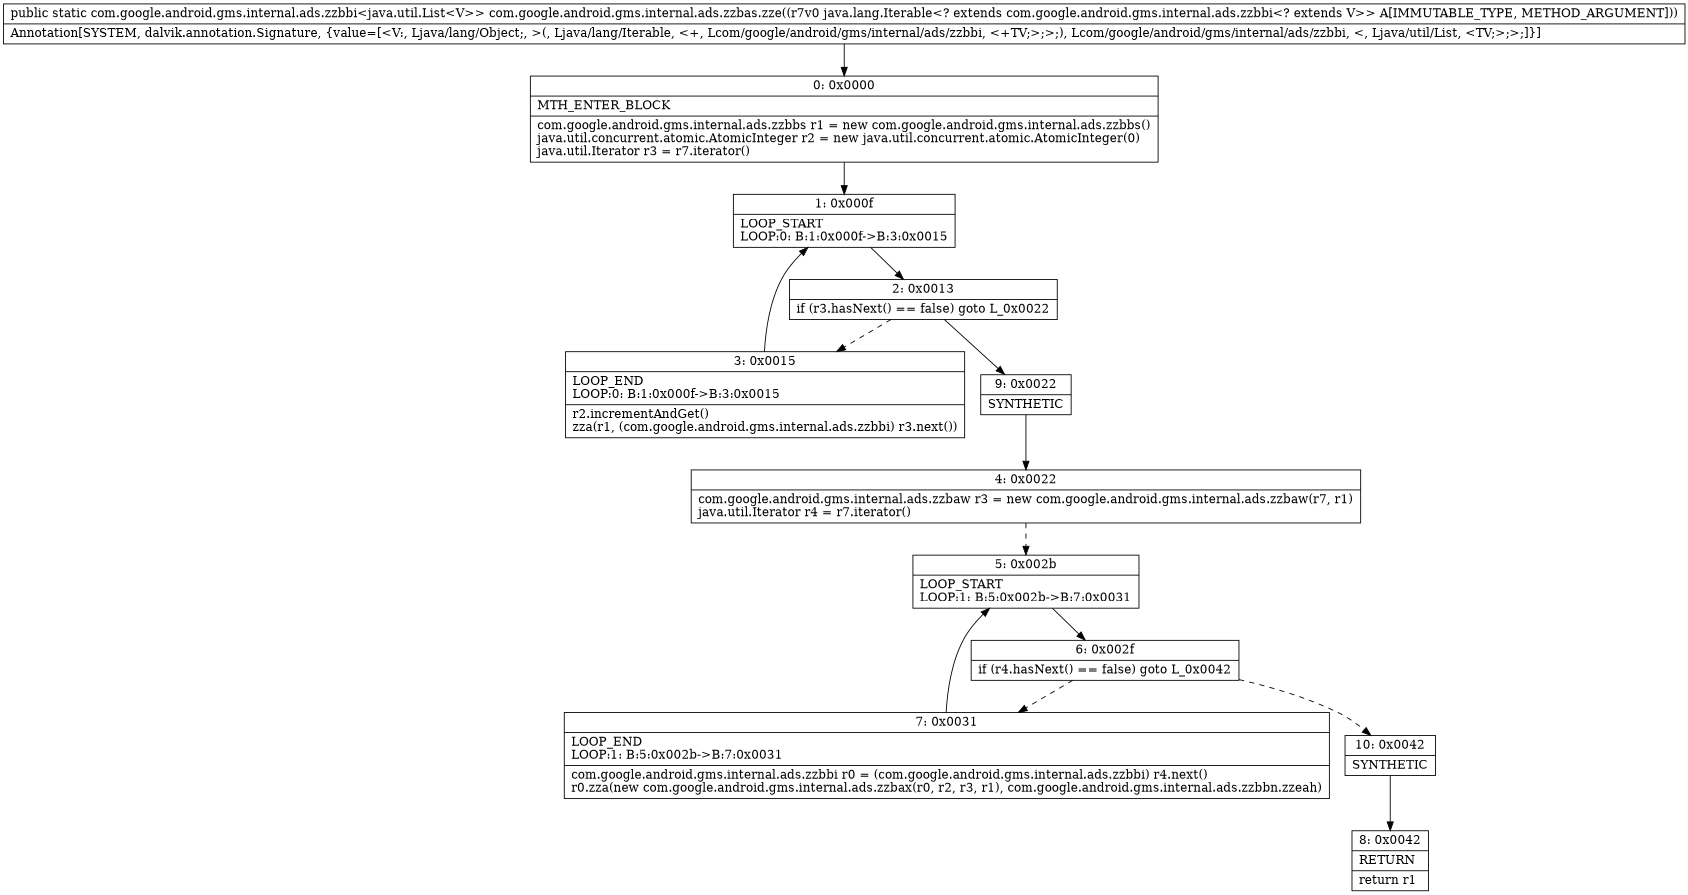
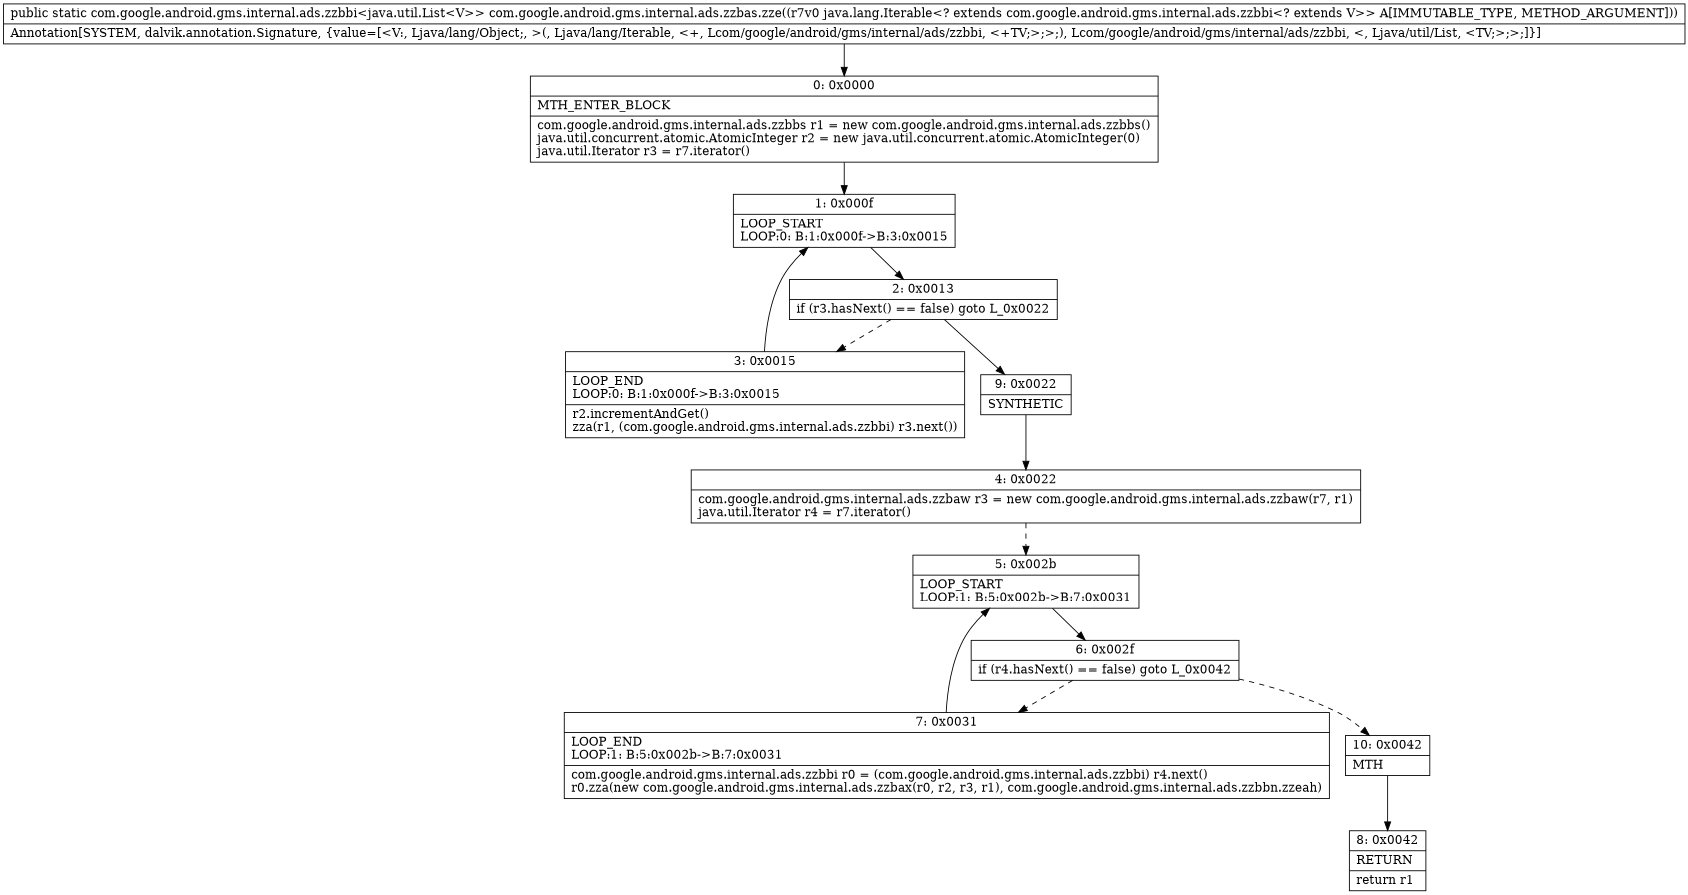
(1390, 765) -> (1368, 765)
